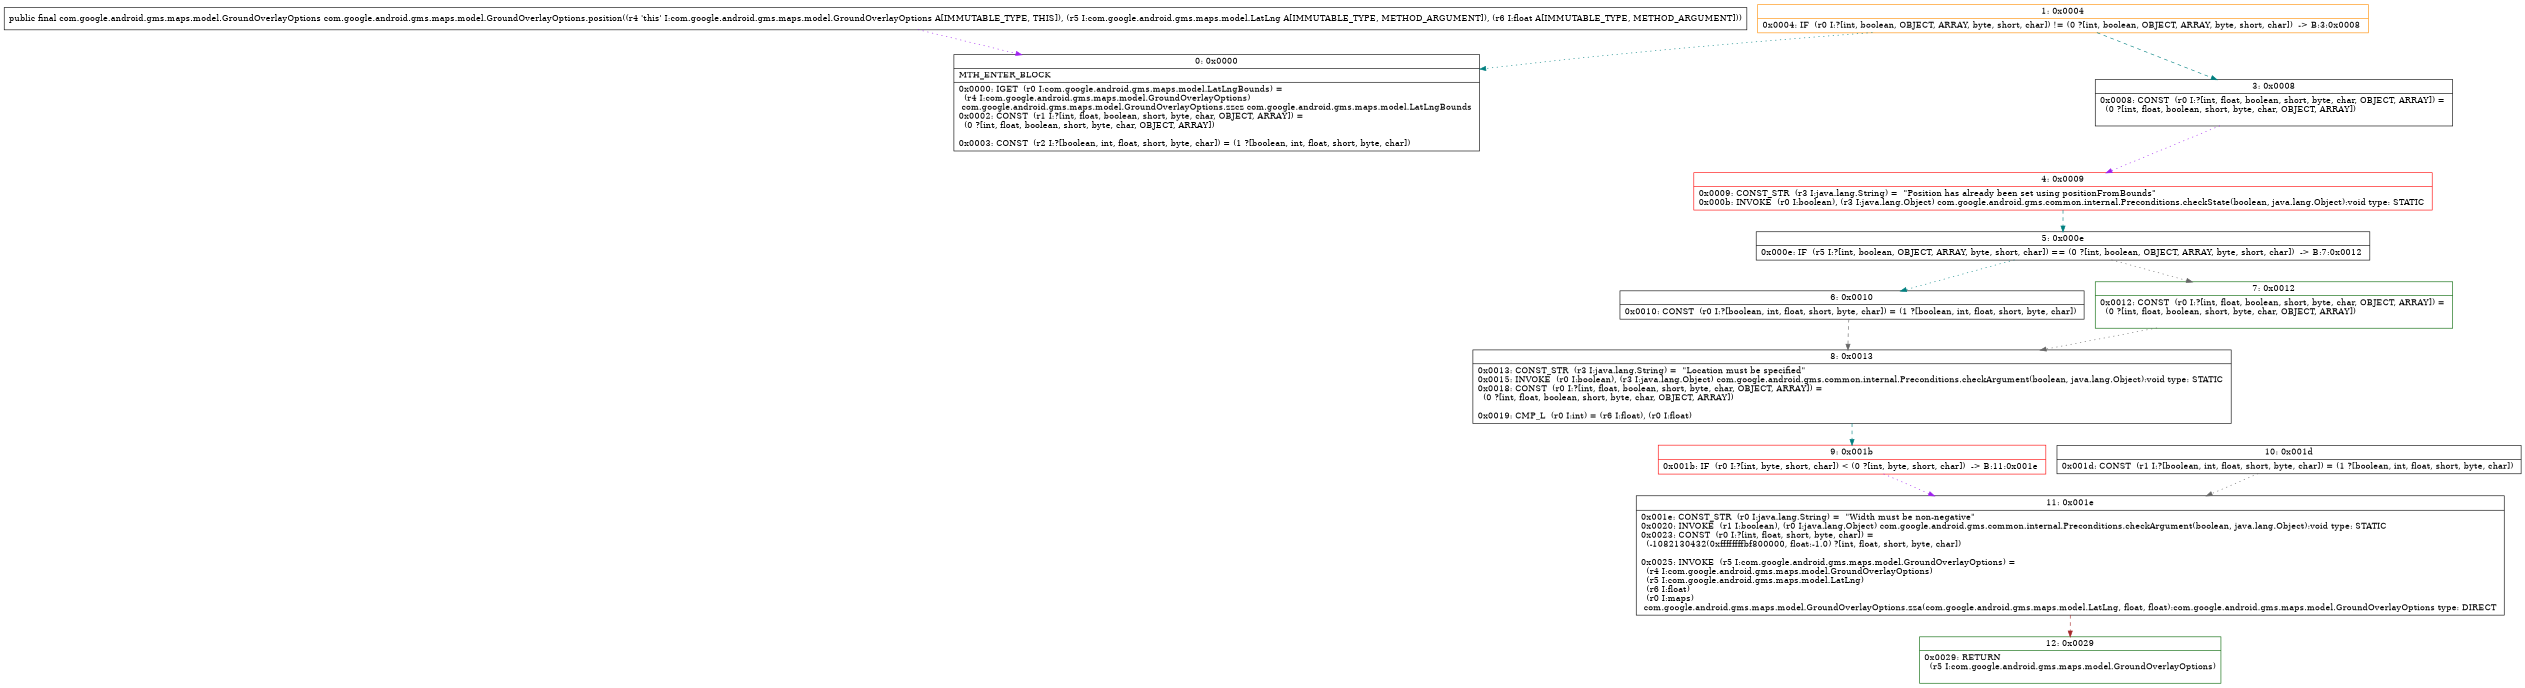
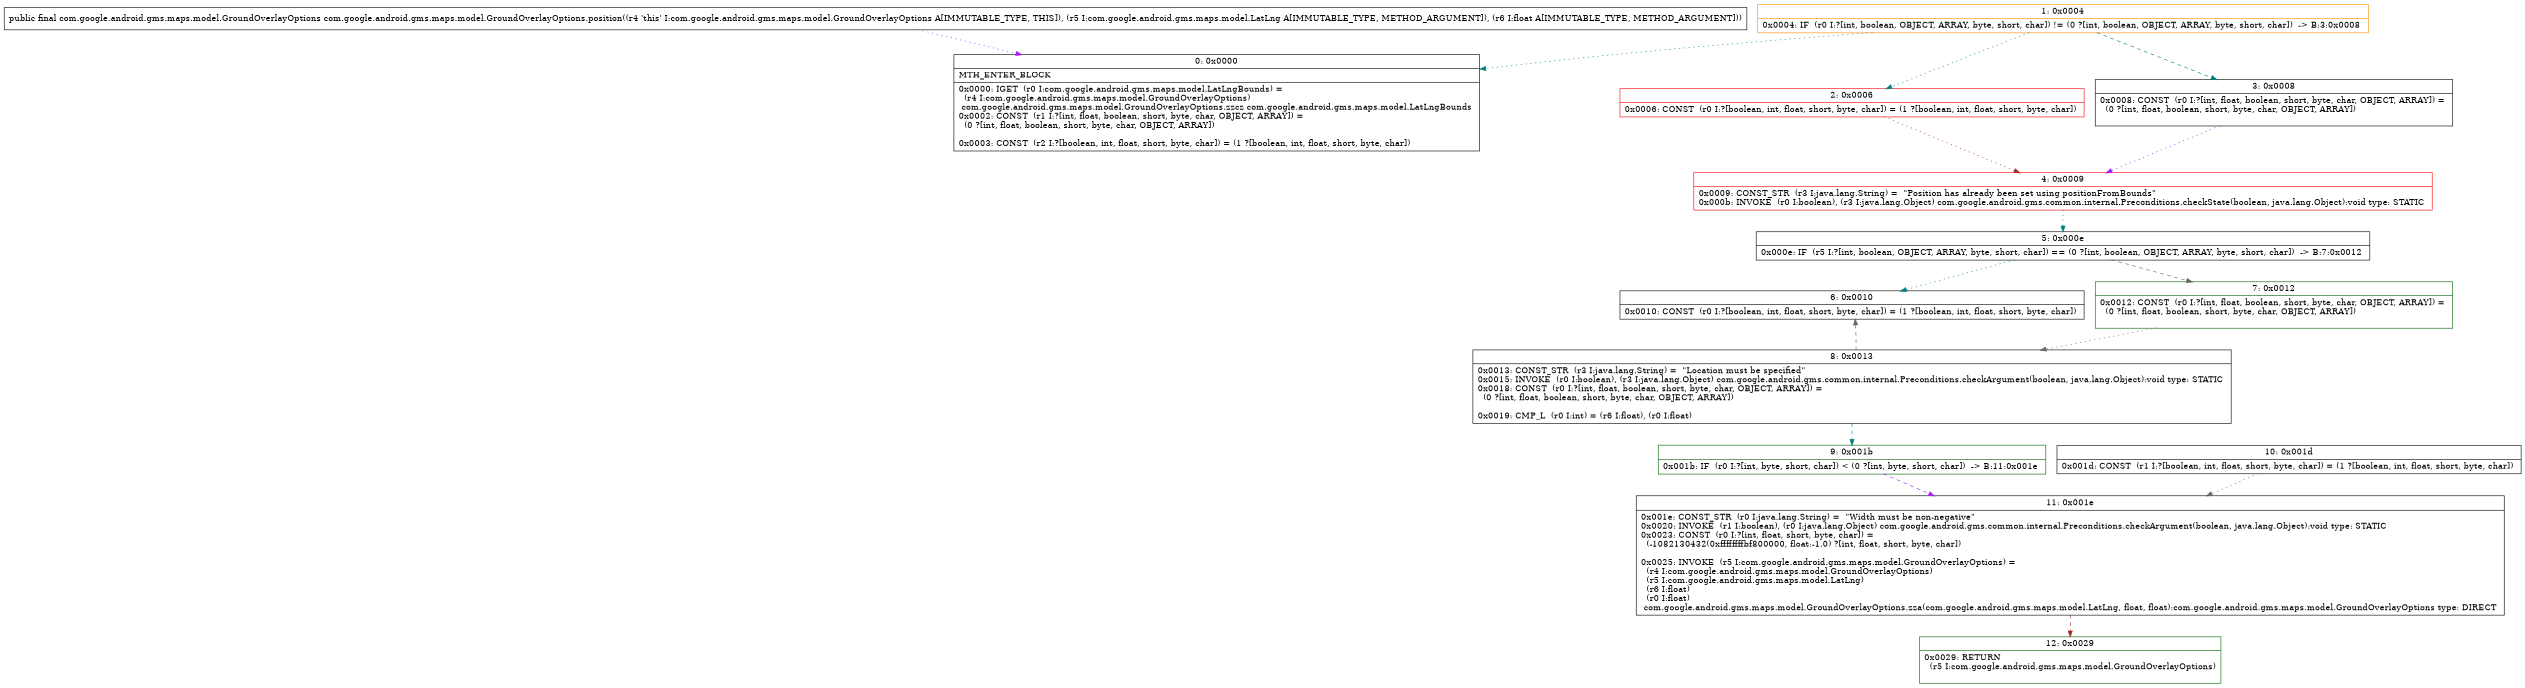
none -> (1852, 103)
(2063, 218) -> (2063, 218)
(2149, 270) -> (2149, 270)
(1848, 332) -> (1856, 338)
(1852, 460) -> (1852, 460)
(1906, 484) -> (1906, 484)
(1668, 599) -> (1666, 599)
